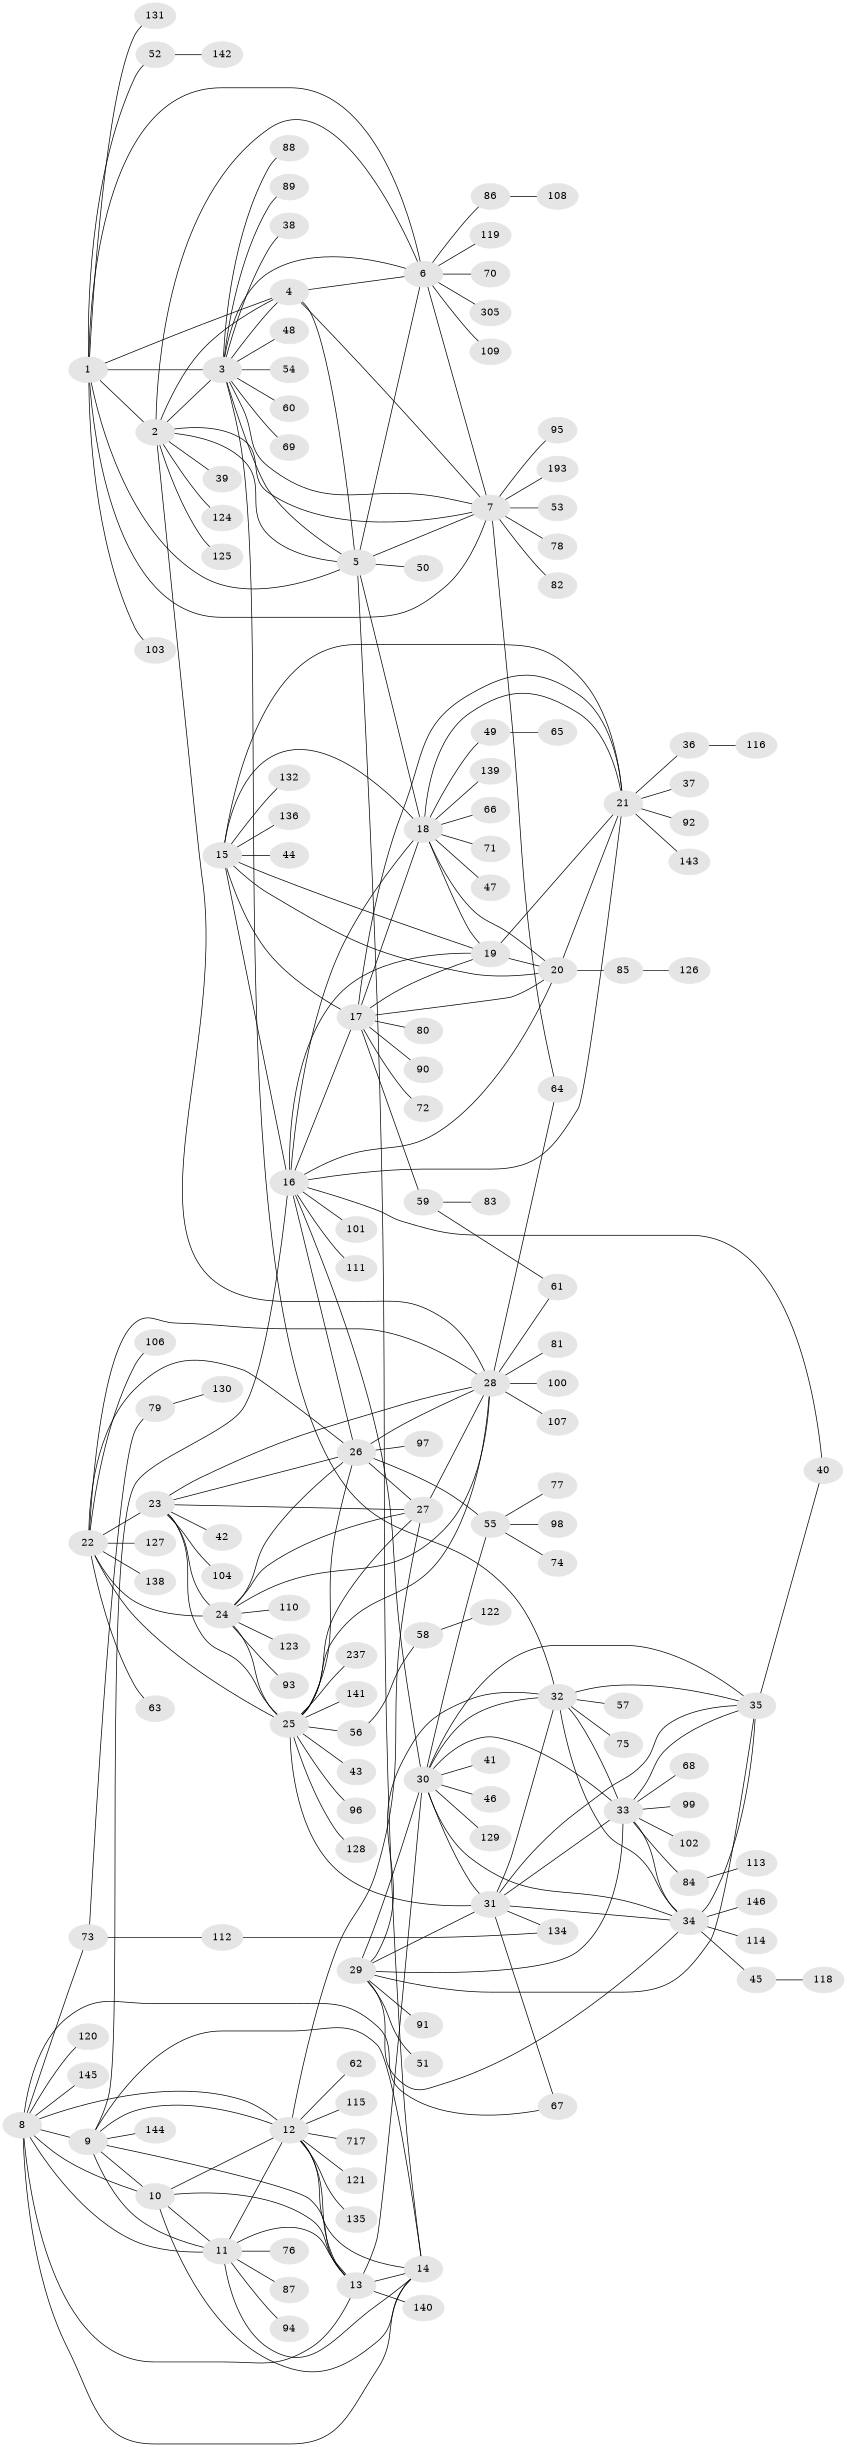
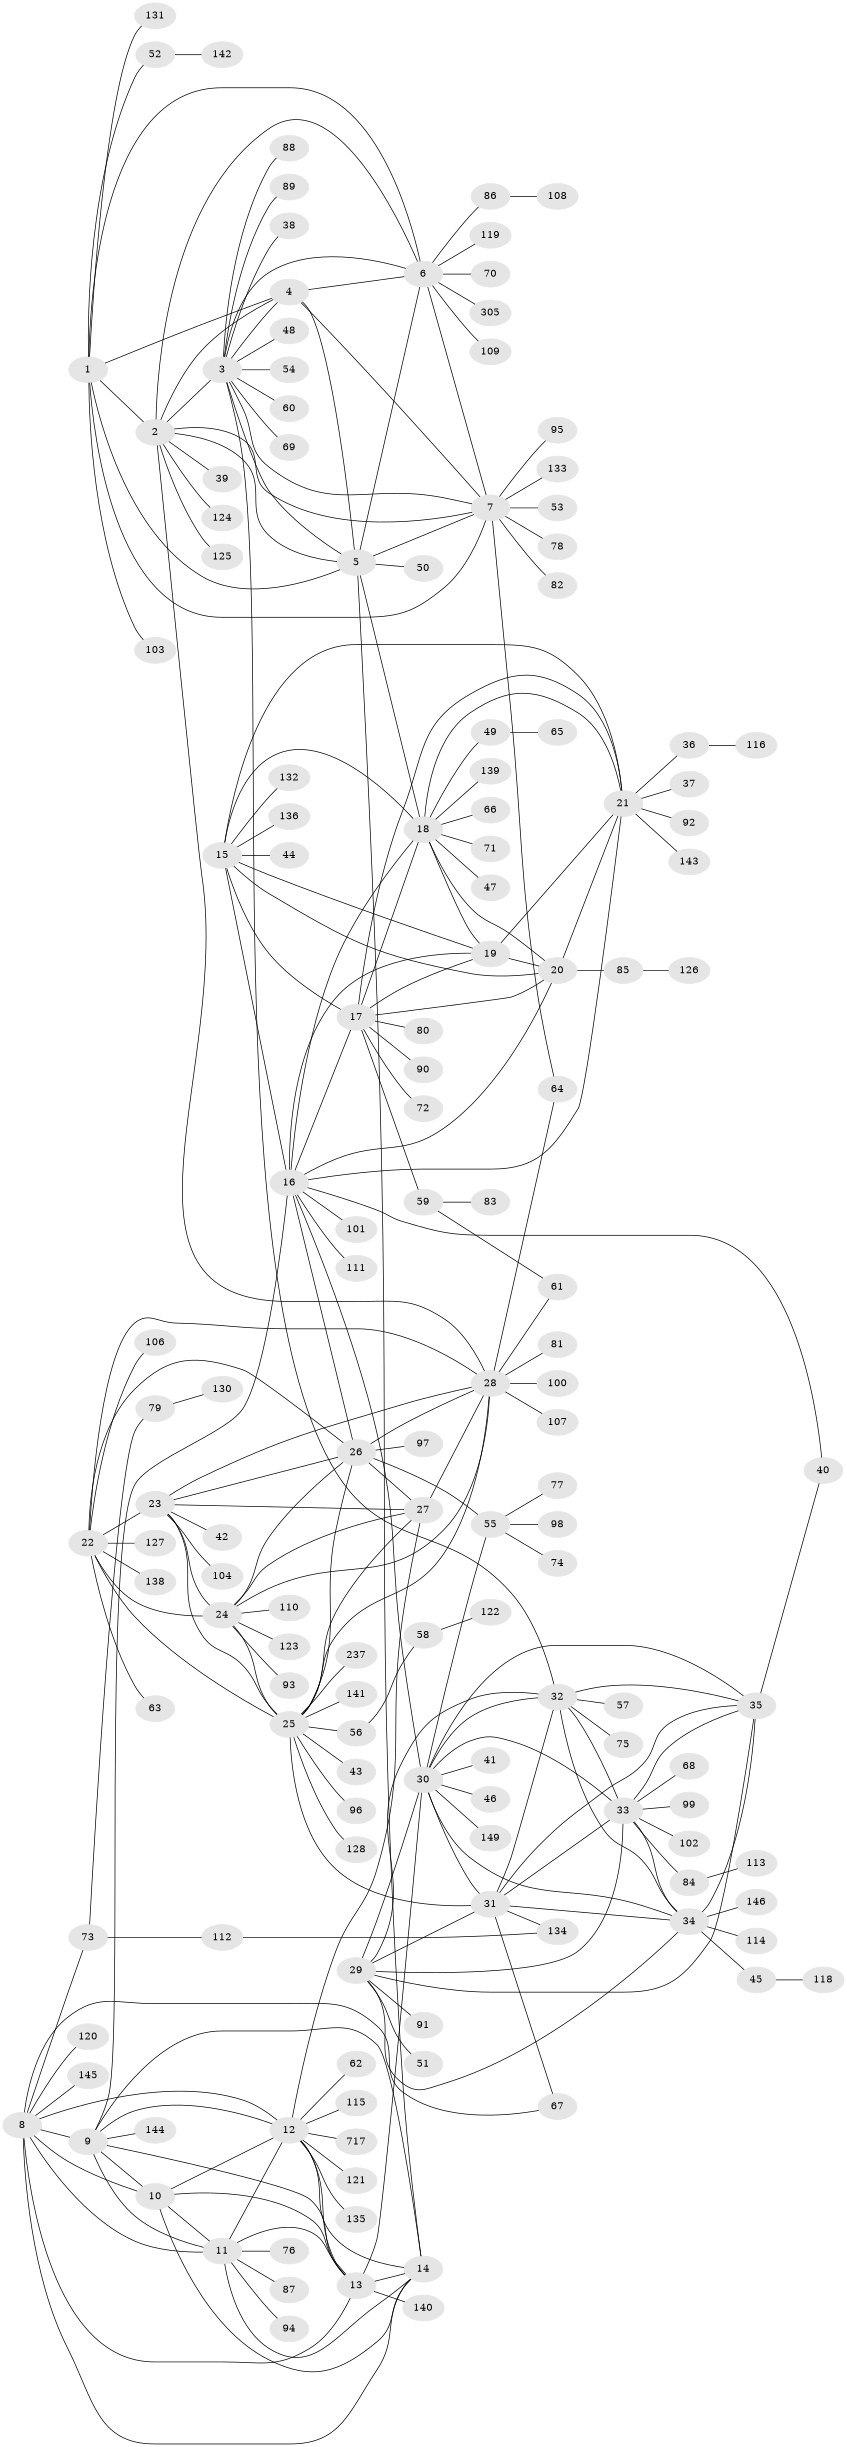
(153, 370) -> none
(558, 469) -> (558, 469)
(490, 1838) -> (490, 1838)
